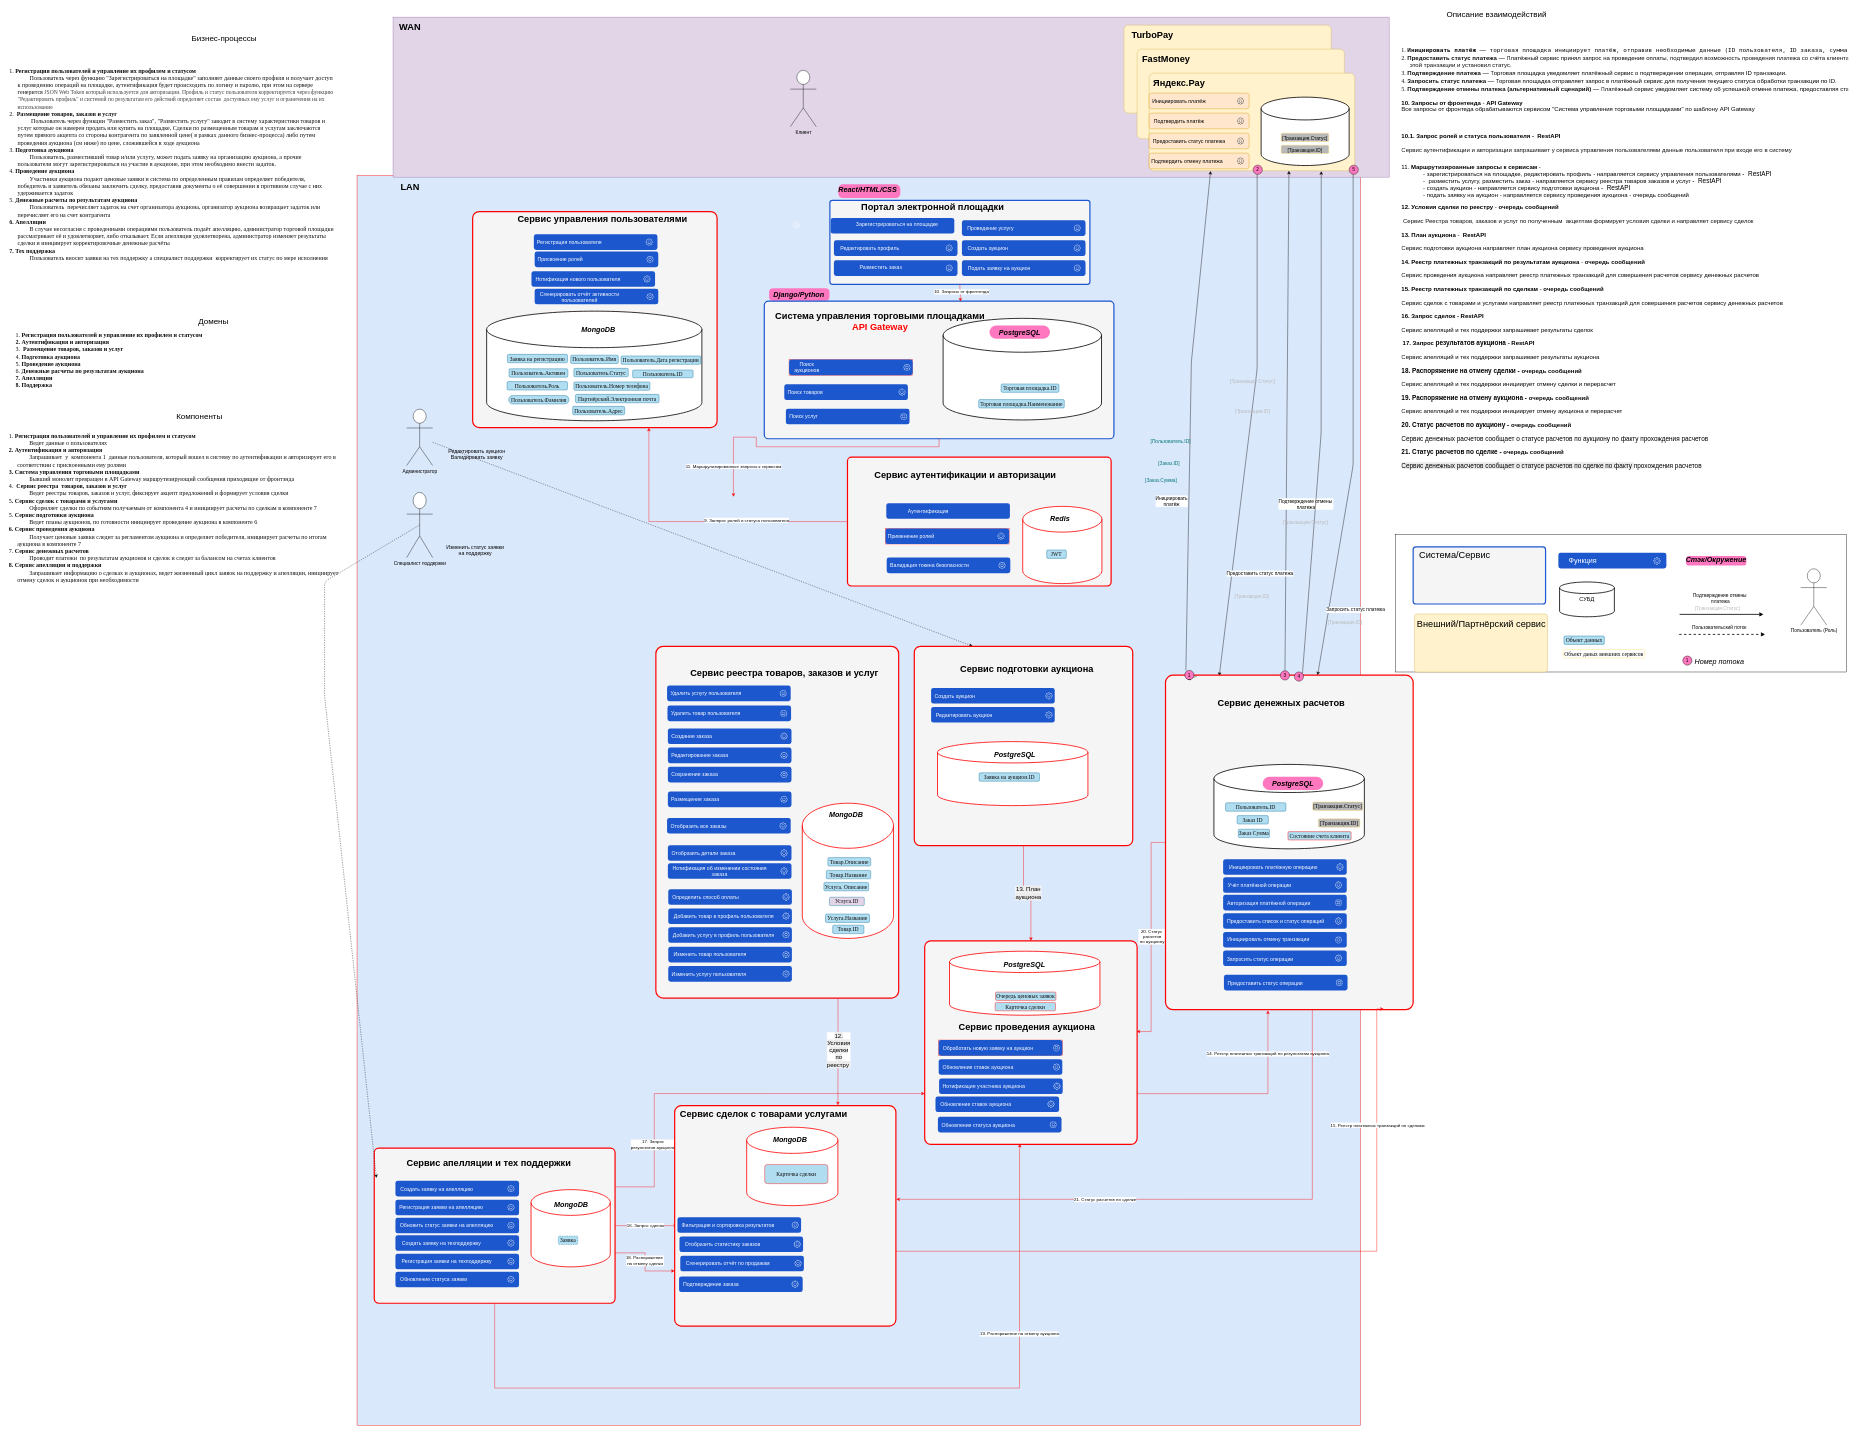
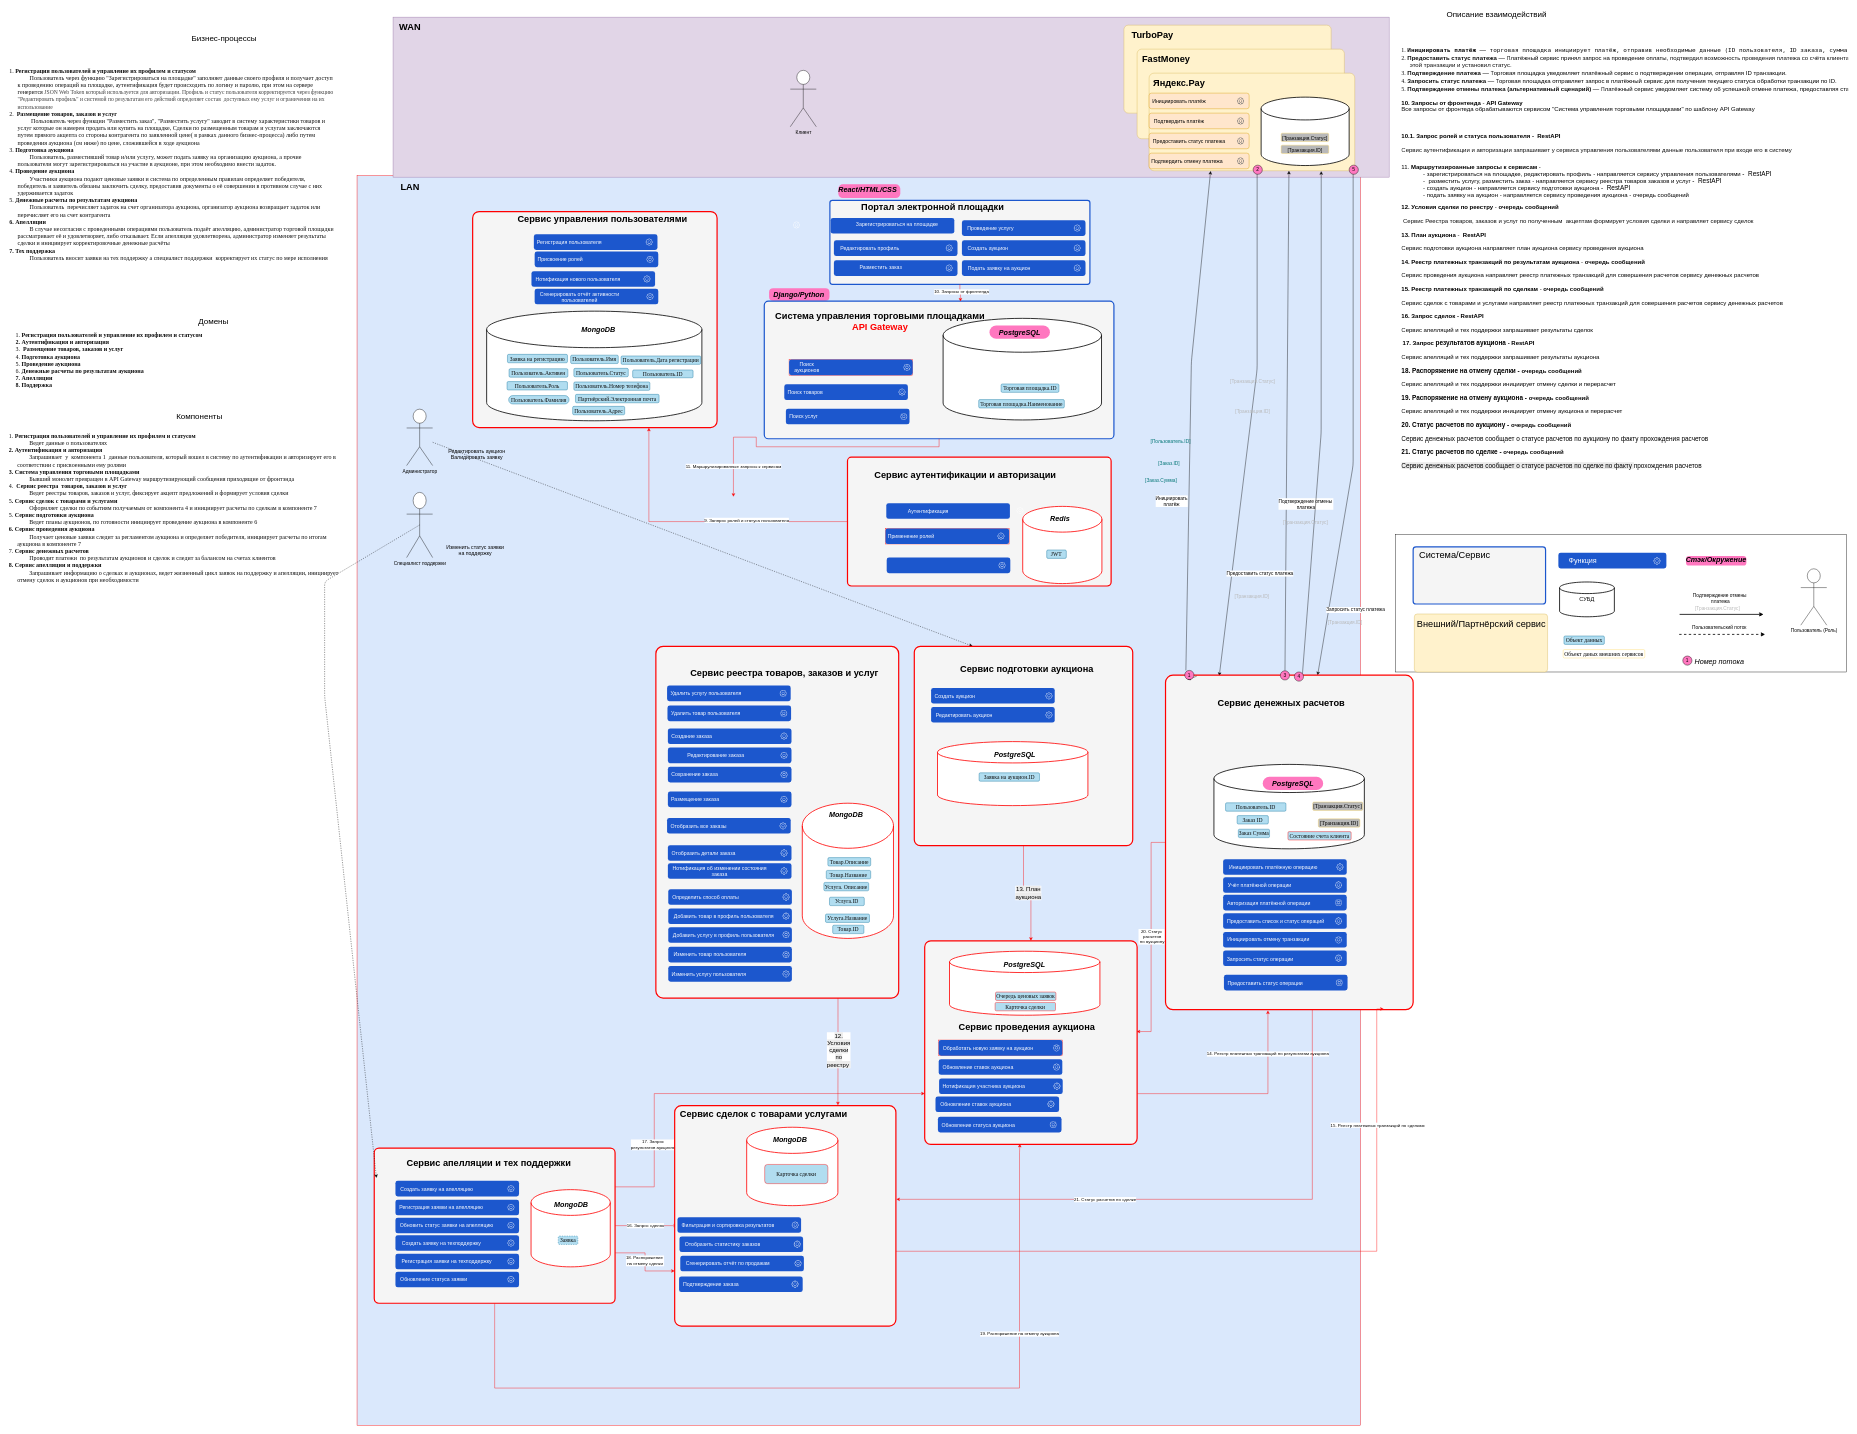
(930, 565) -> none
(700, 755) -> (716, 755)
(847, 901) -> (847, 901)
